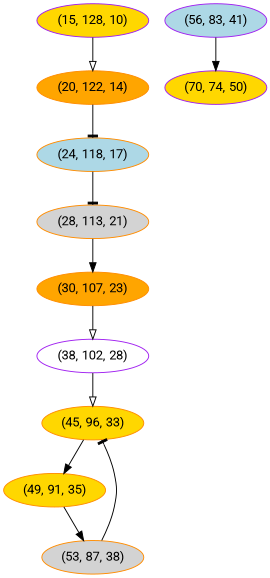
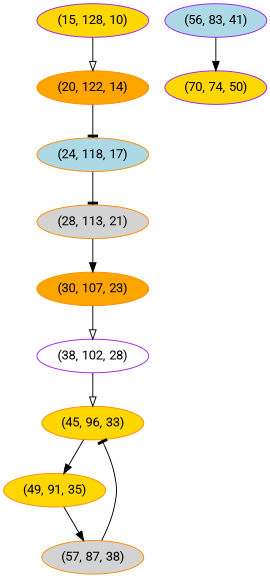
(93, 557) -> (93, 557)
